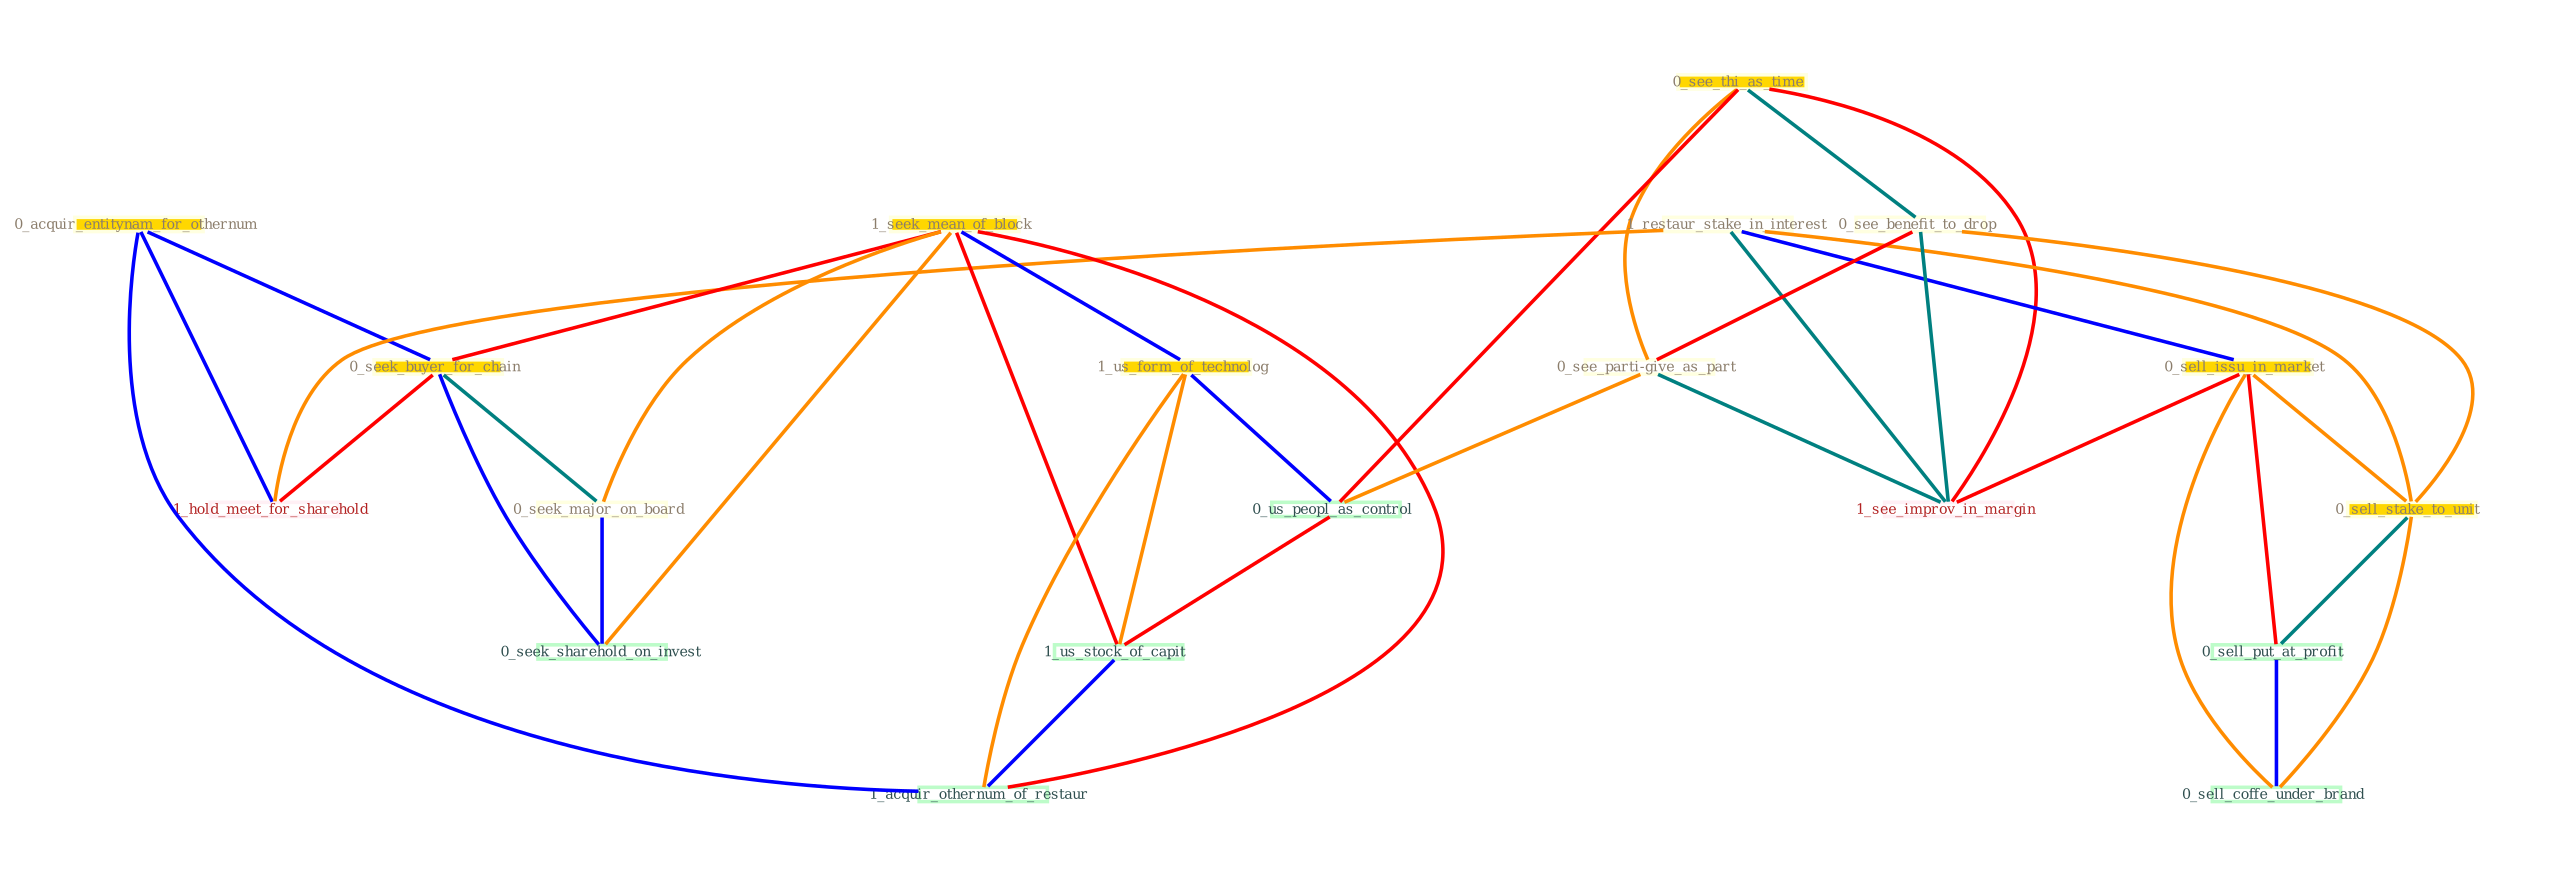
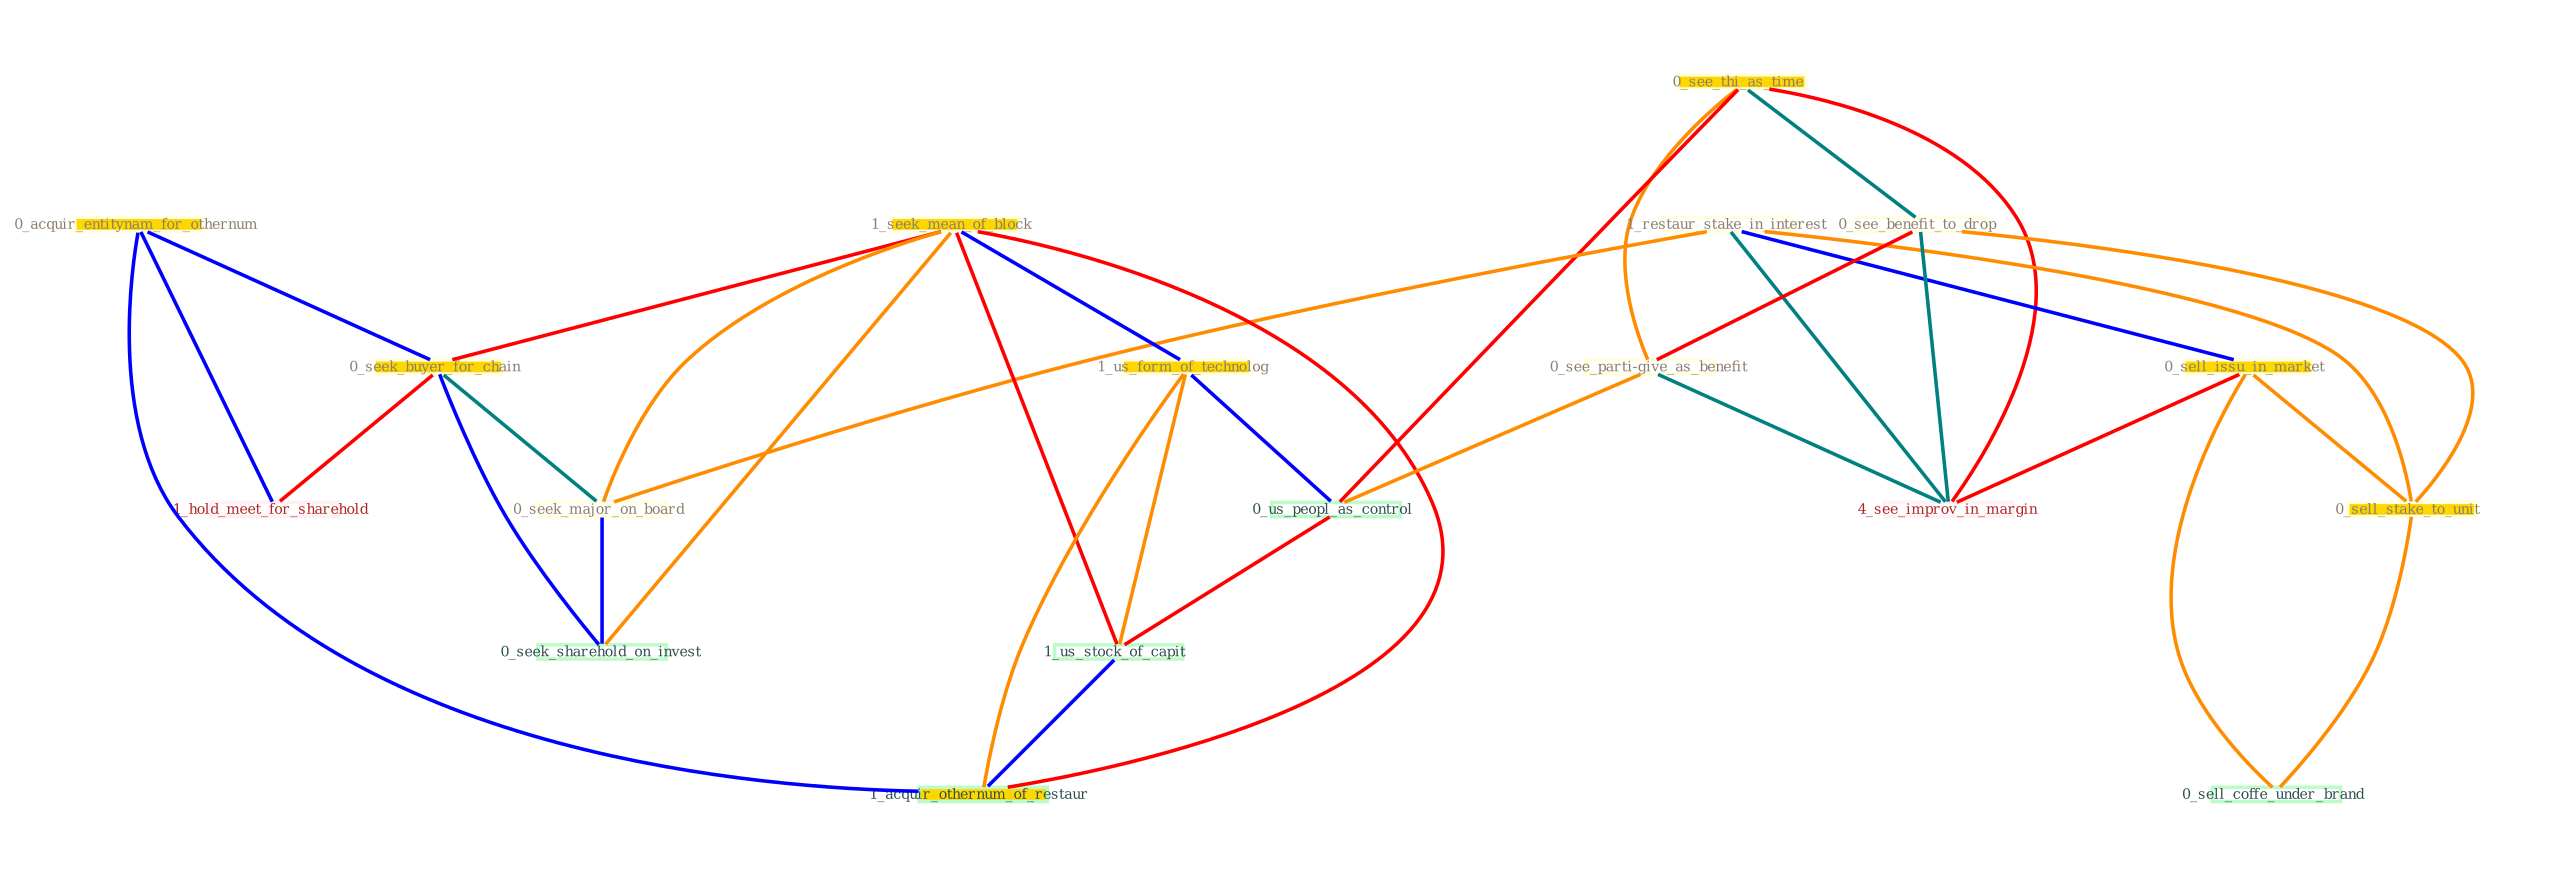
(882, 276) -> (1210, 331)
(1649, 367) -> (1649, 367)
(1949, 509) -> (1949, 509)
(2276, 652) -> none
(983, 794) -> (983, 794)
